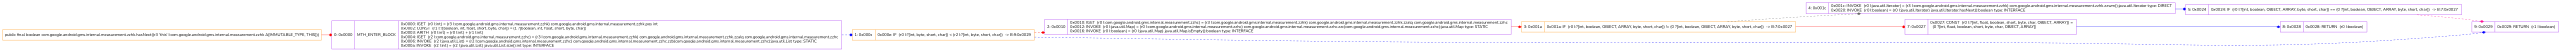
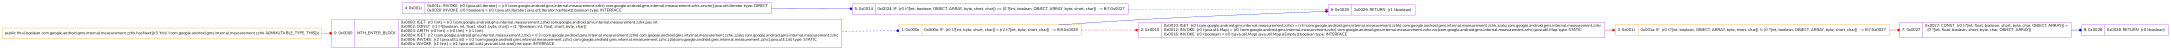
(1792, 17) -> none
(2177, 27) -> (2075, 30)
(1758, 43) -> (1192, 17)
